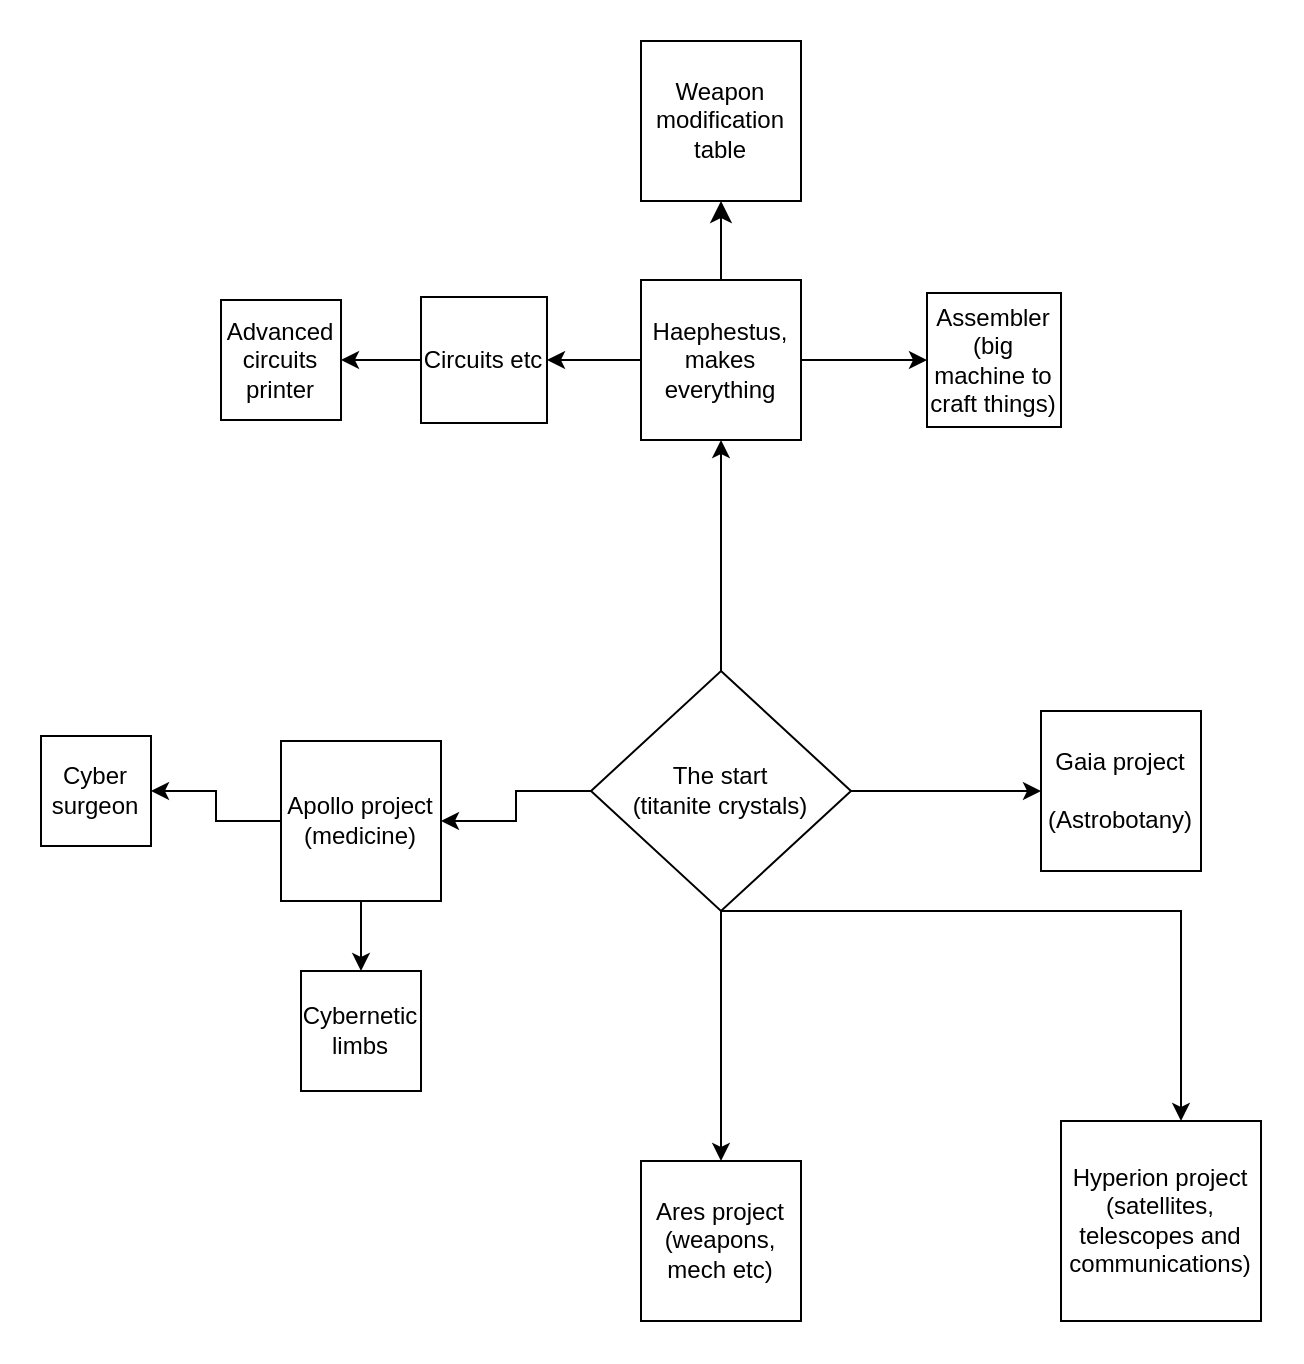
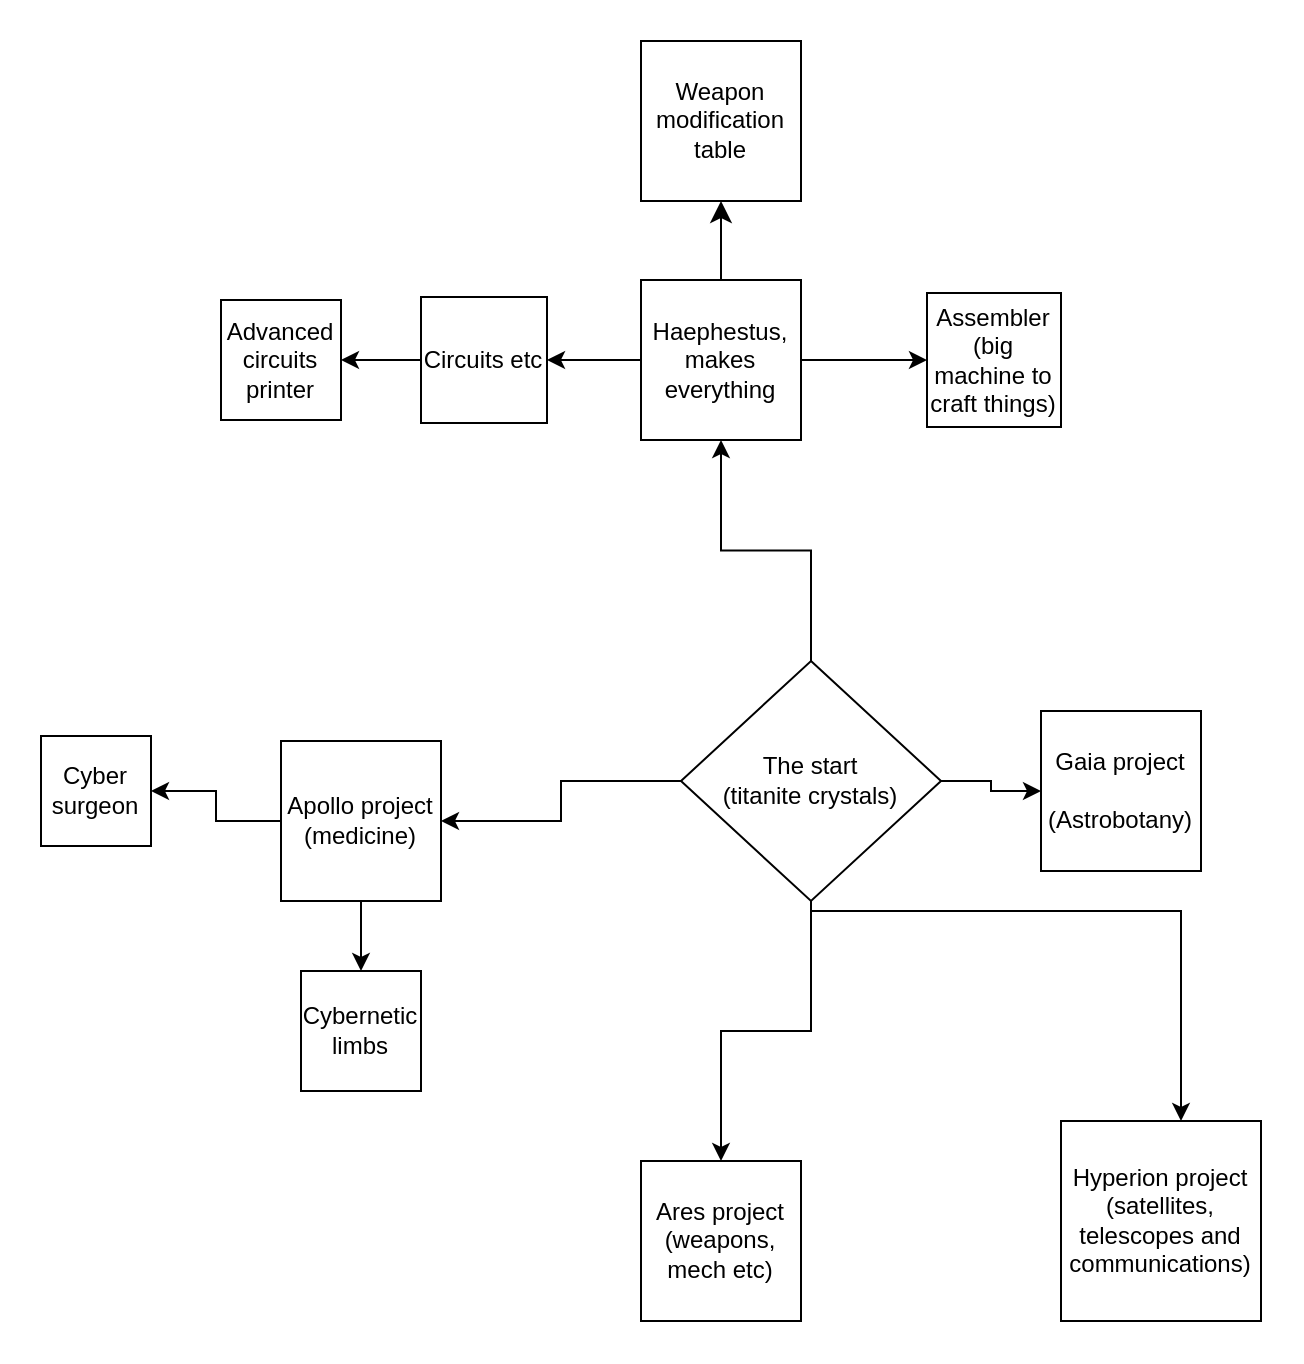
(721, 791) -> (811, 781)
